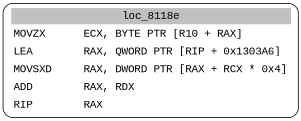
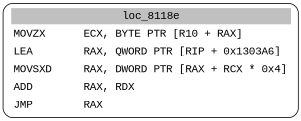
(58, 104) -> (58, 104)
